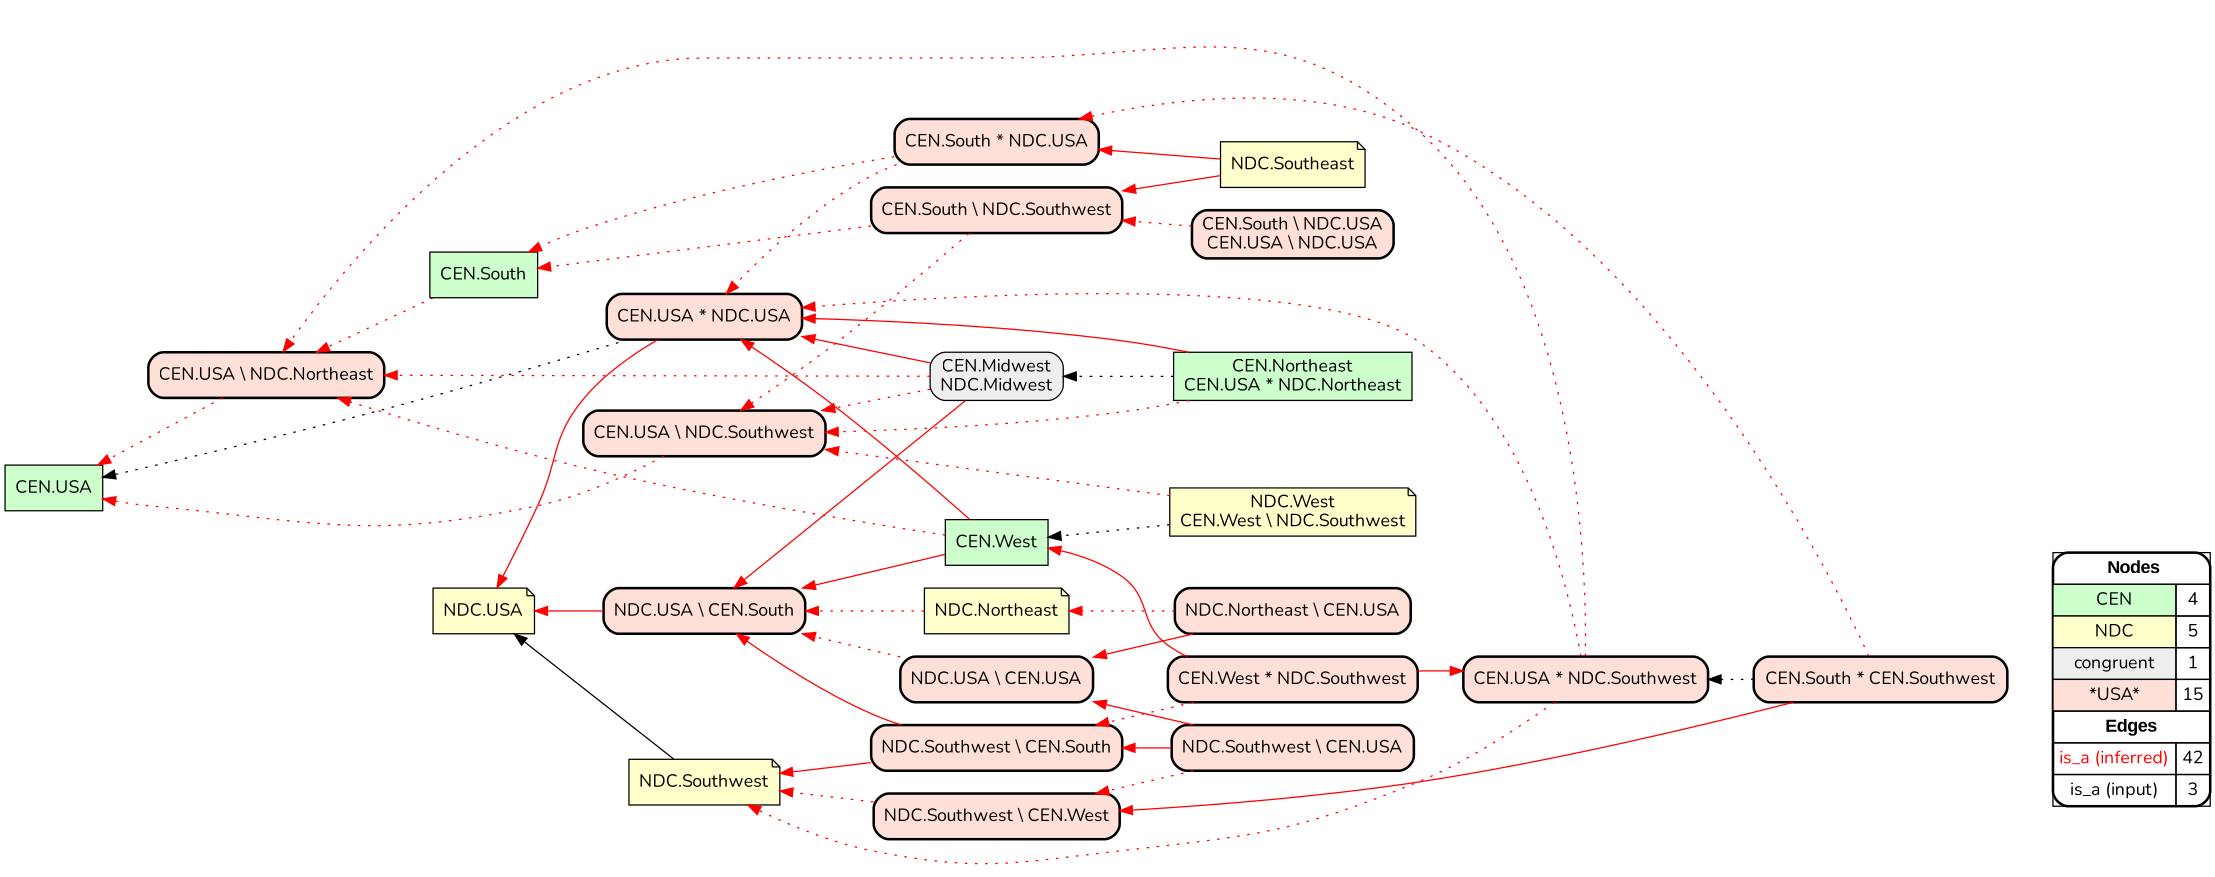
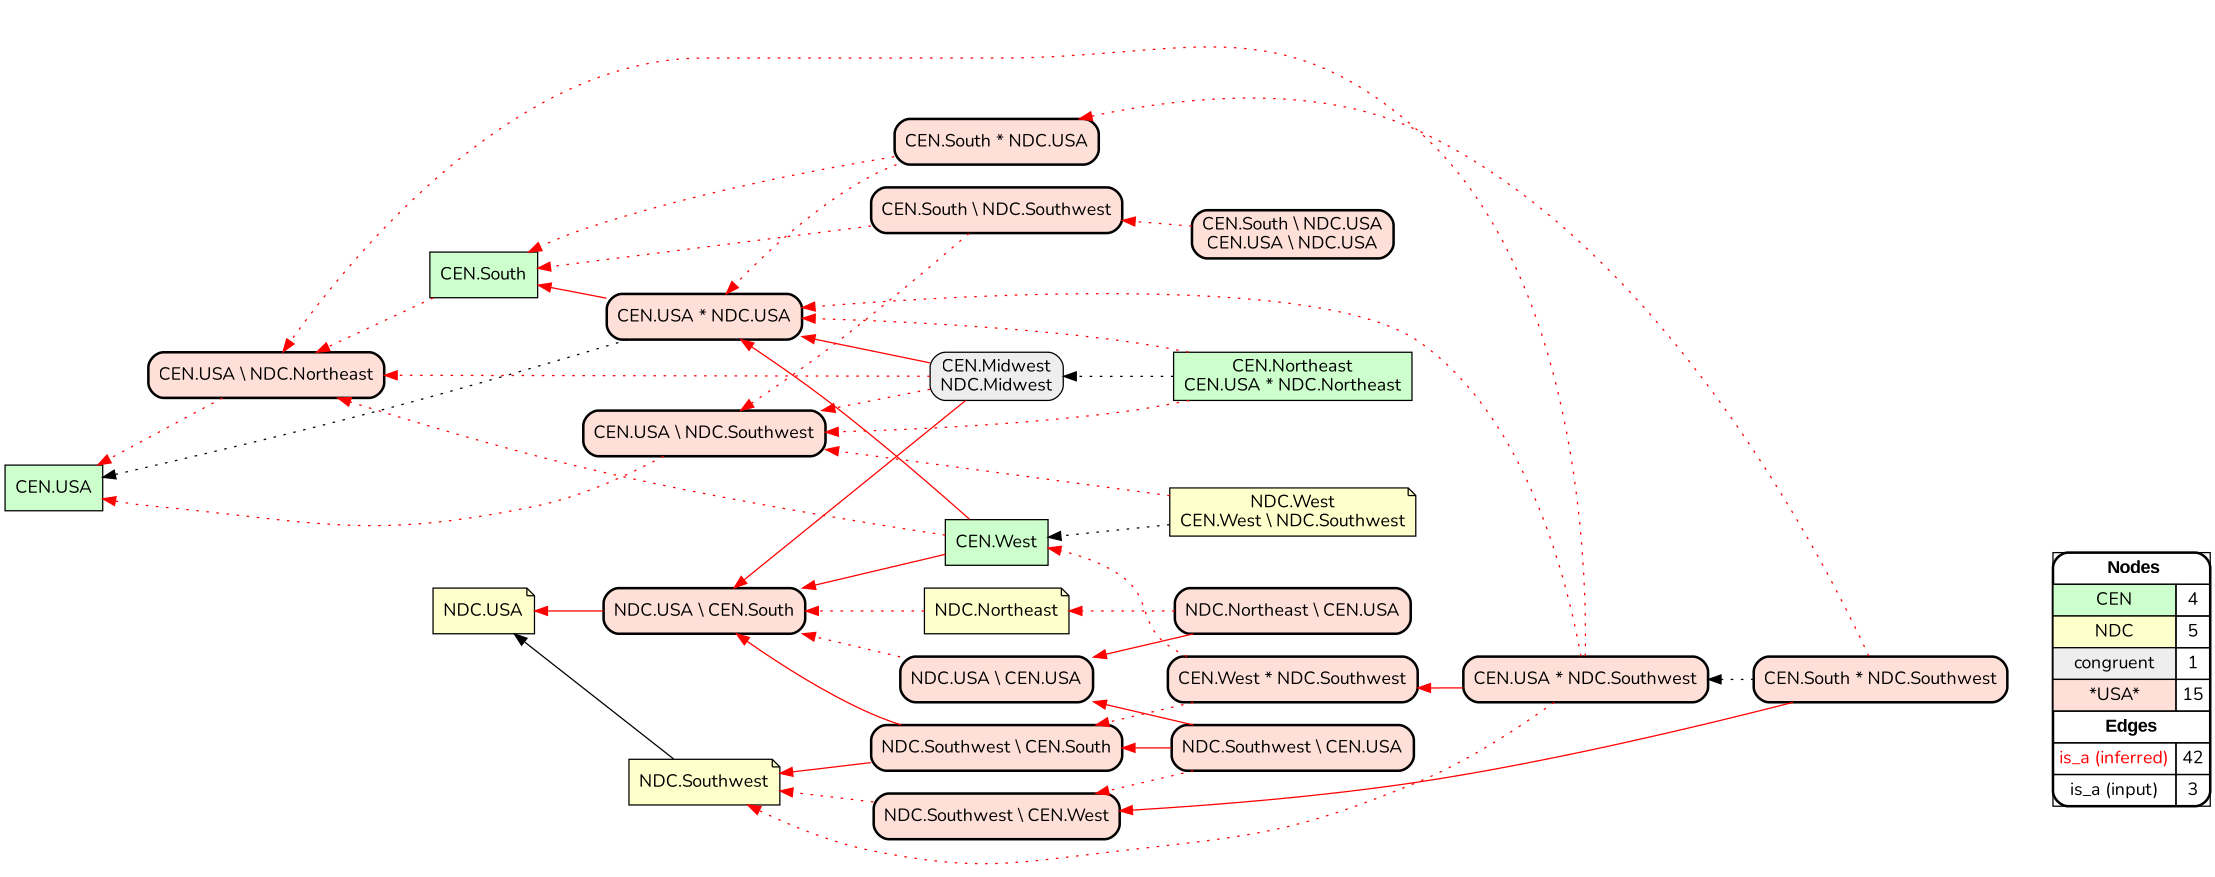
(1293, 165) -> none
(1003, 328) -> (1003, 328)
(559, 442) -> (579, 293)
(1136, 591) -> (1136, 591)
(1434, 671) -> (1447, 688)
(1881, 679) -> (1881, 679)
